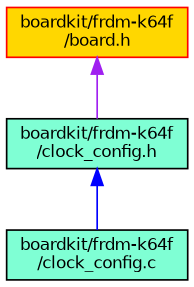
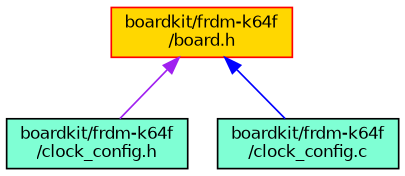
(97, 208) -> (261, 94)
